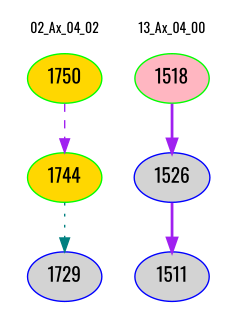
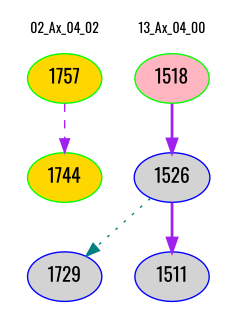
(65, 78) -> (65, 78)
(65, 220) -> (133, 214)
